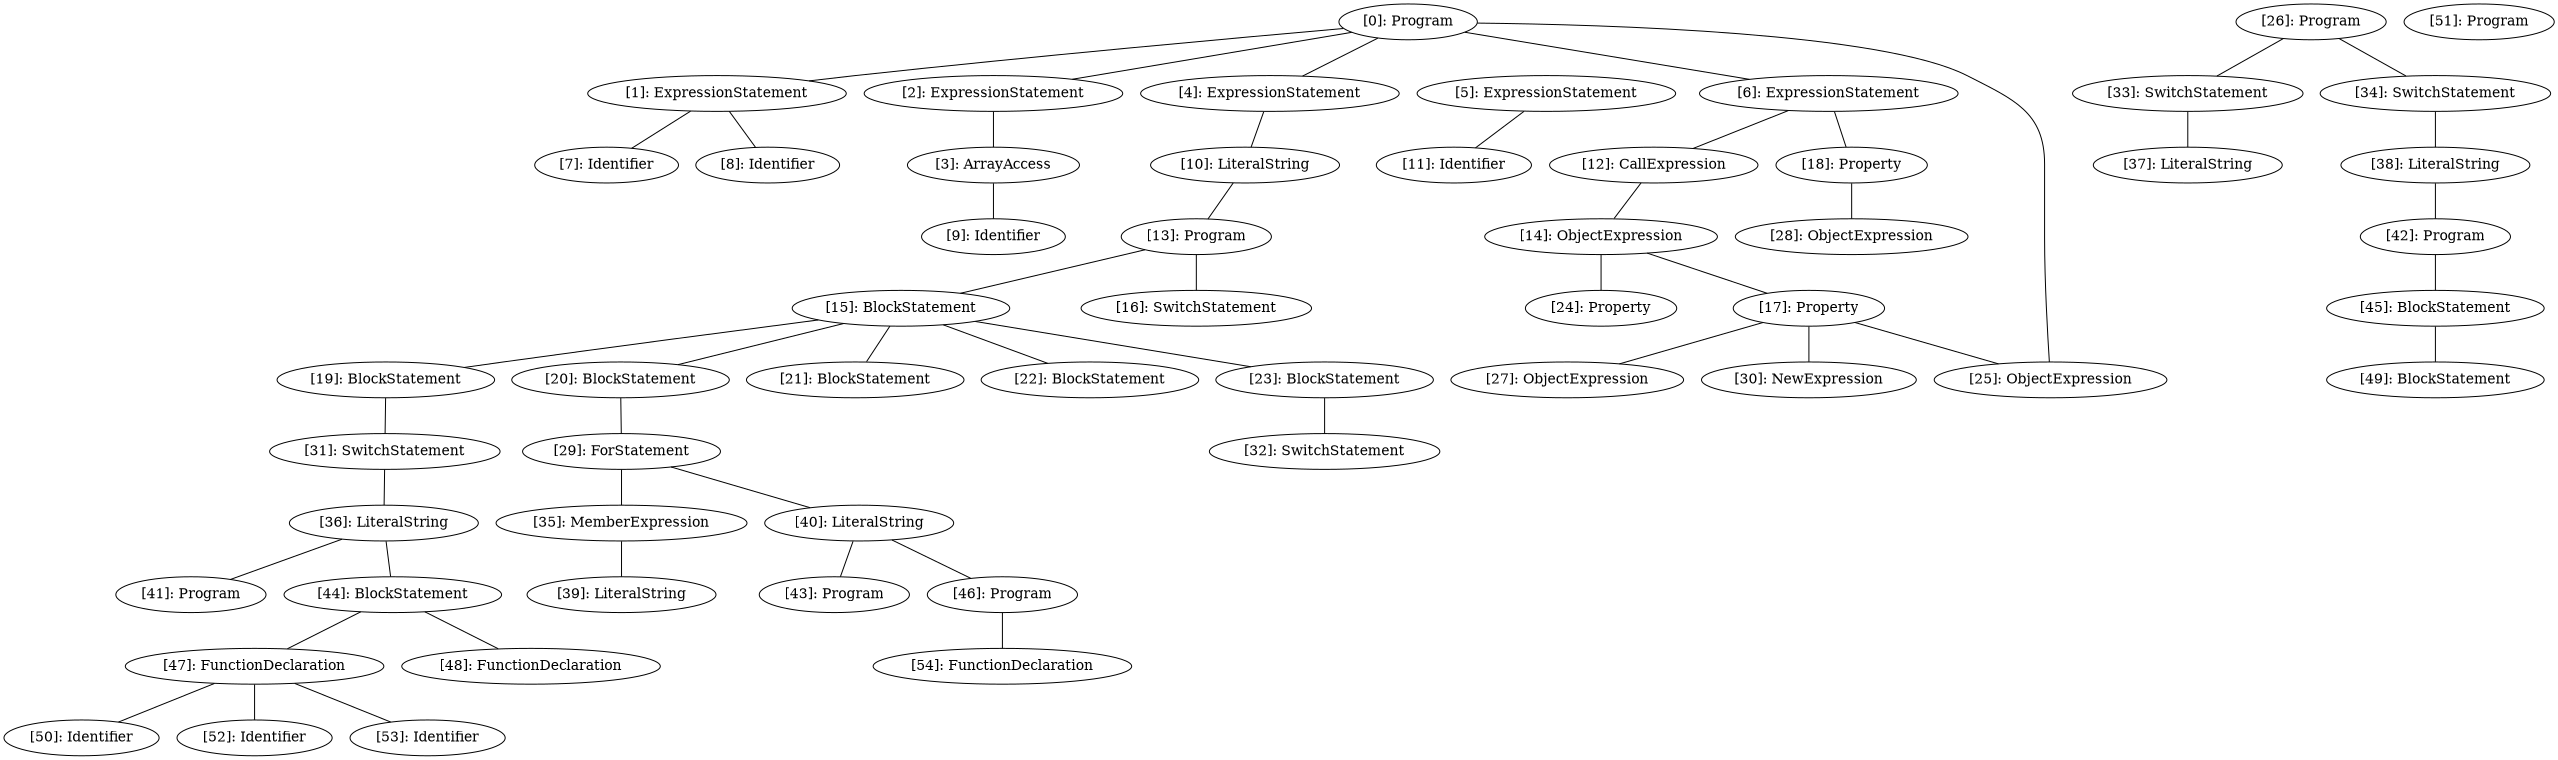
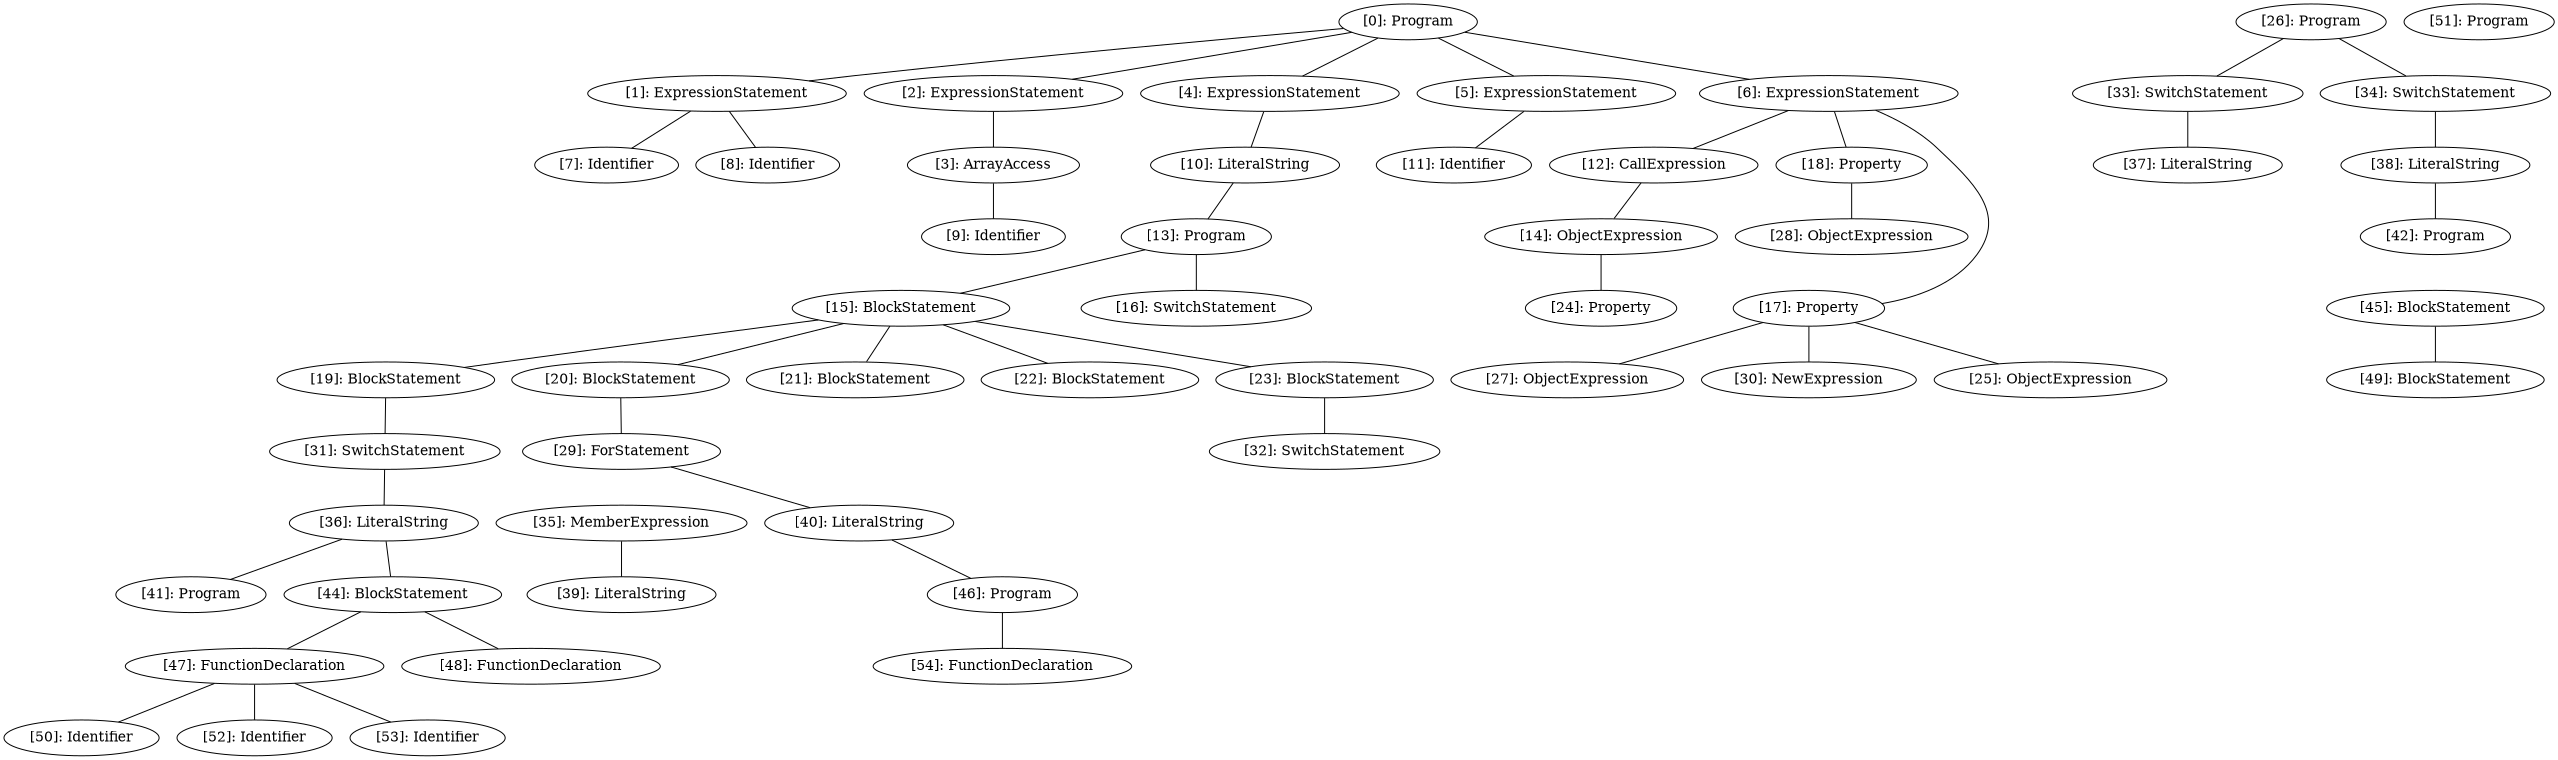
(1885, 52) -> (1476, 57)
(1707, 273) -> (1987, 212)
(2435, 273) -> none
(622, 487) -> none
(834, 595) -> none
